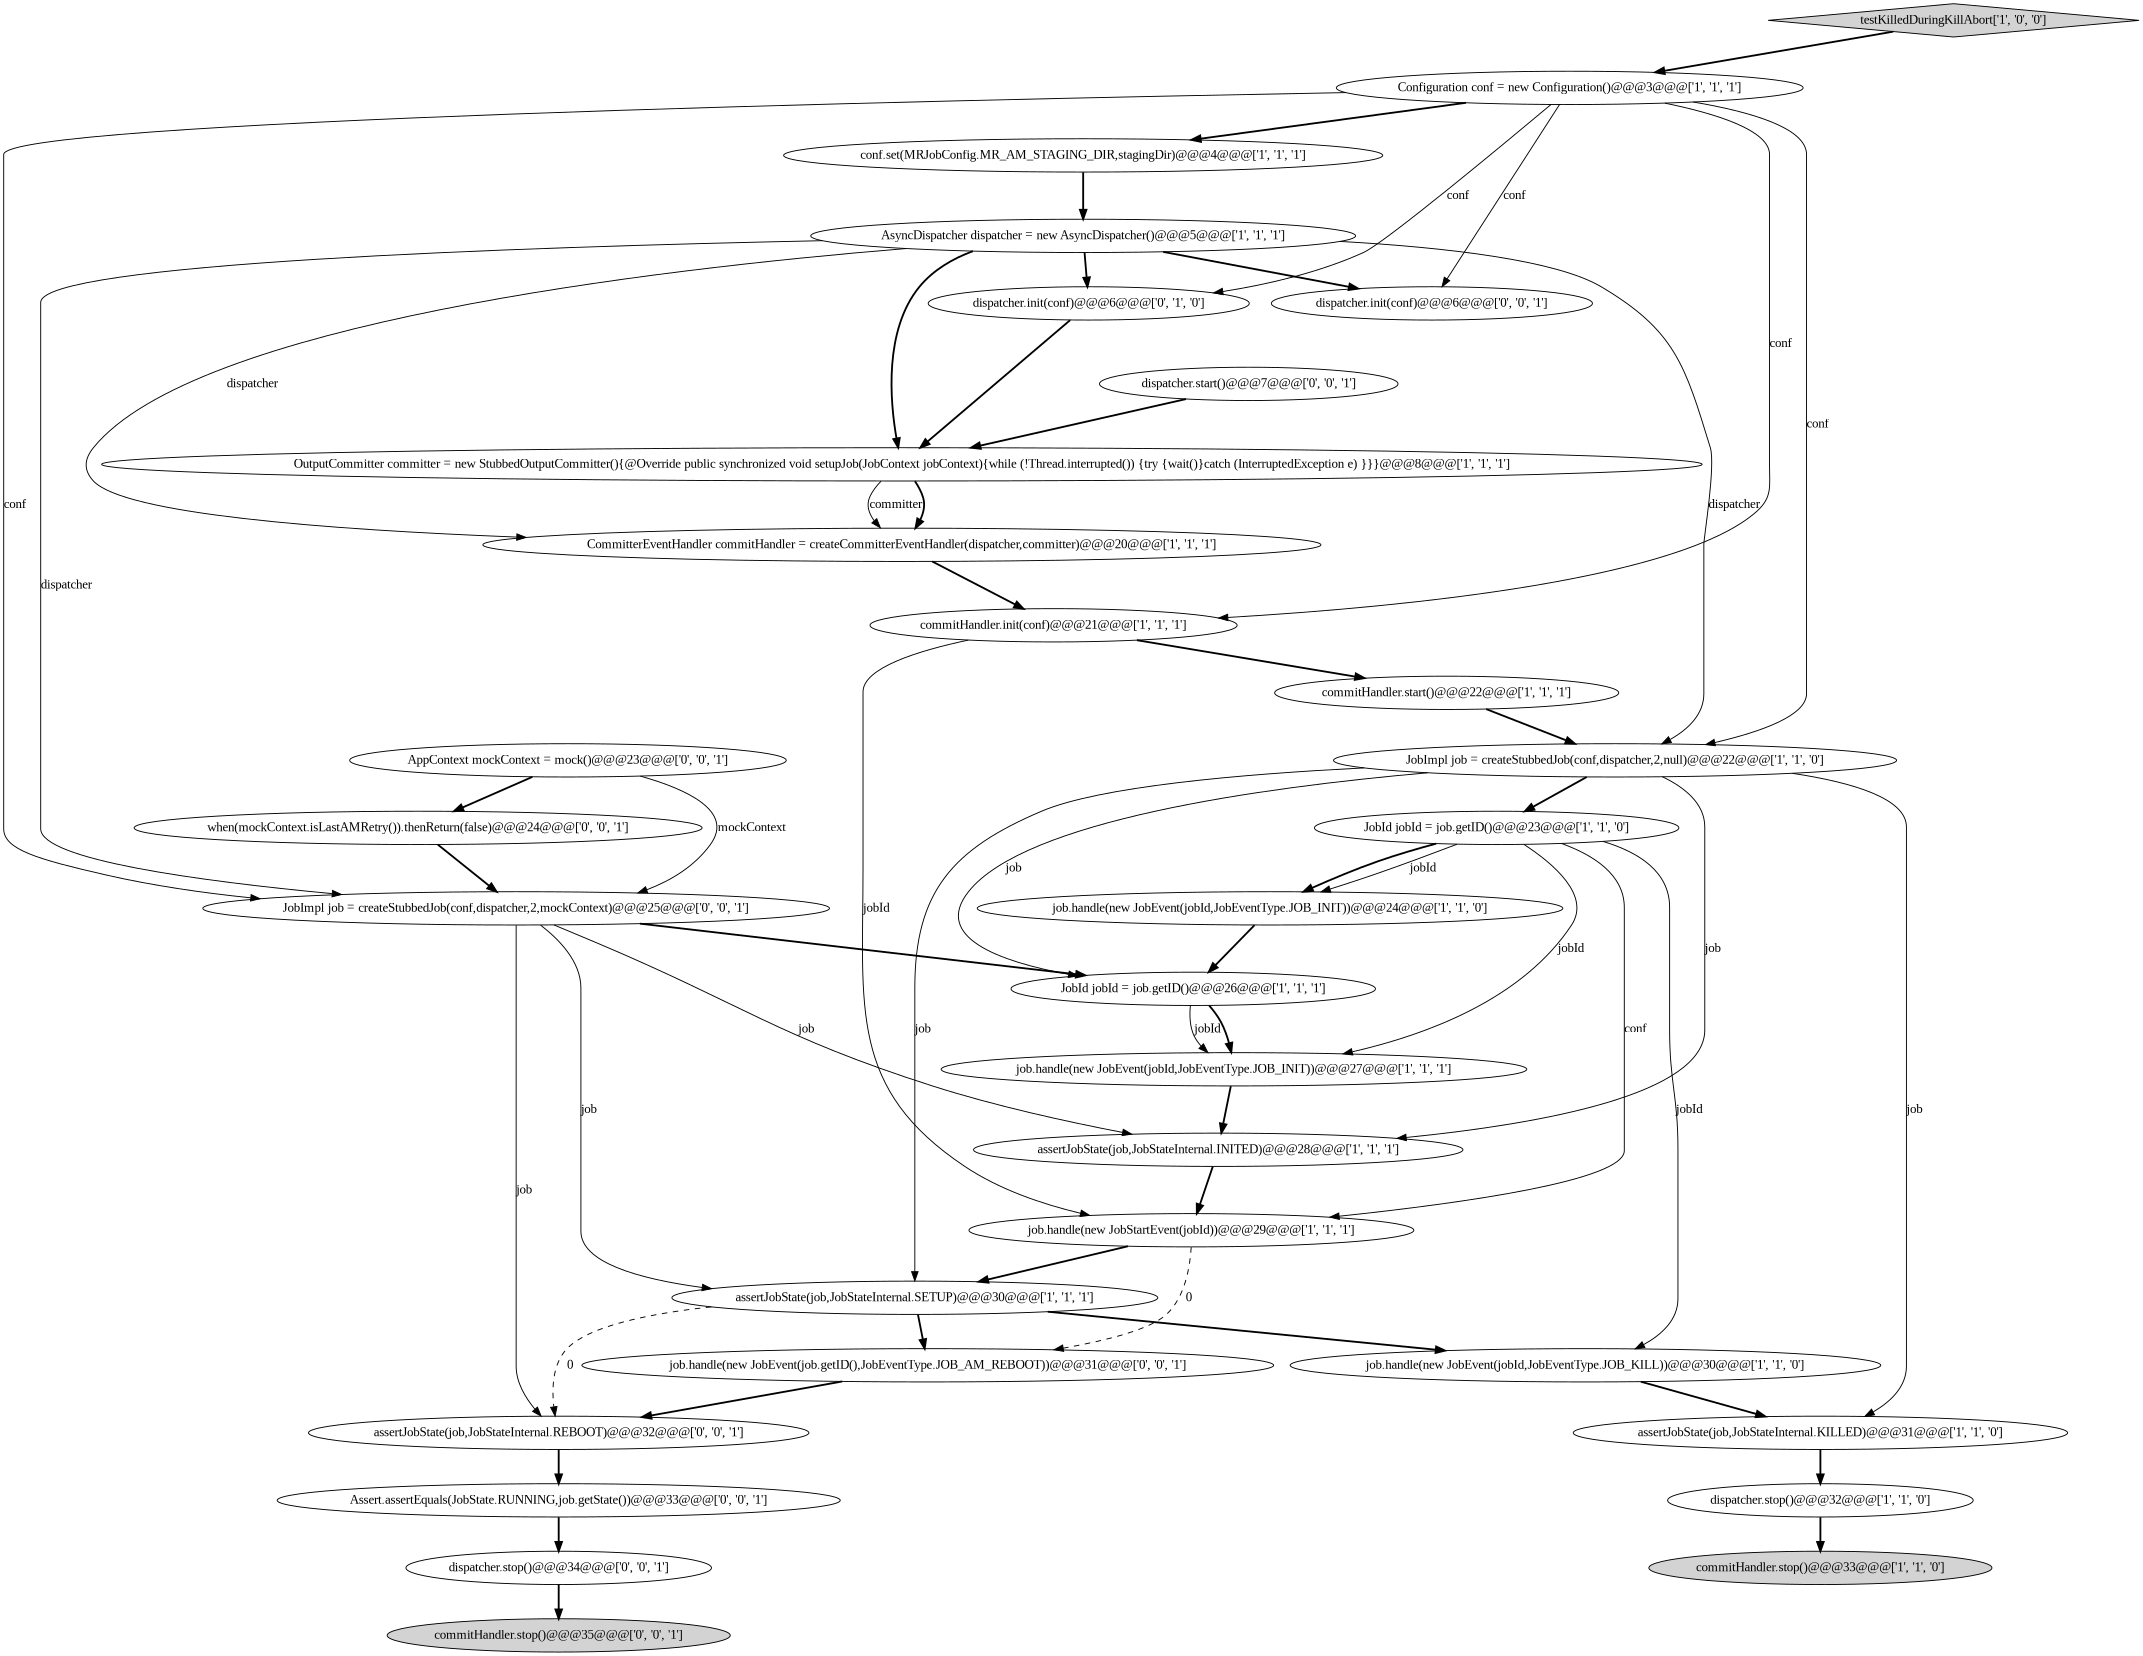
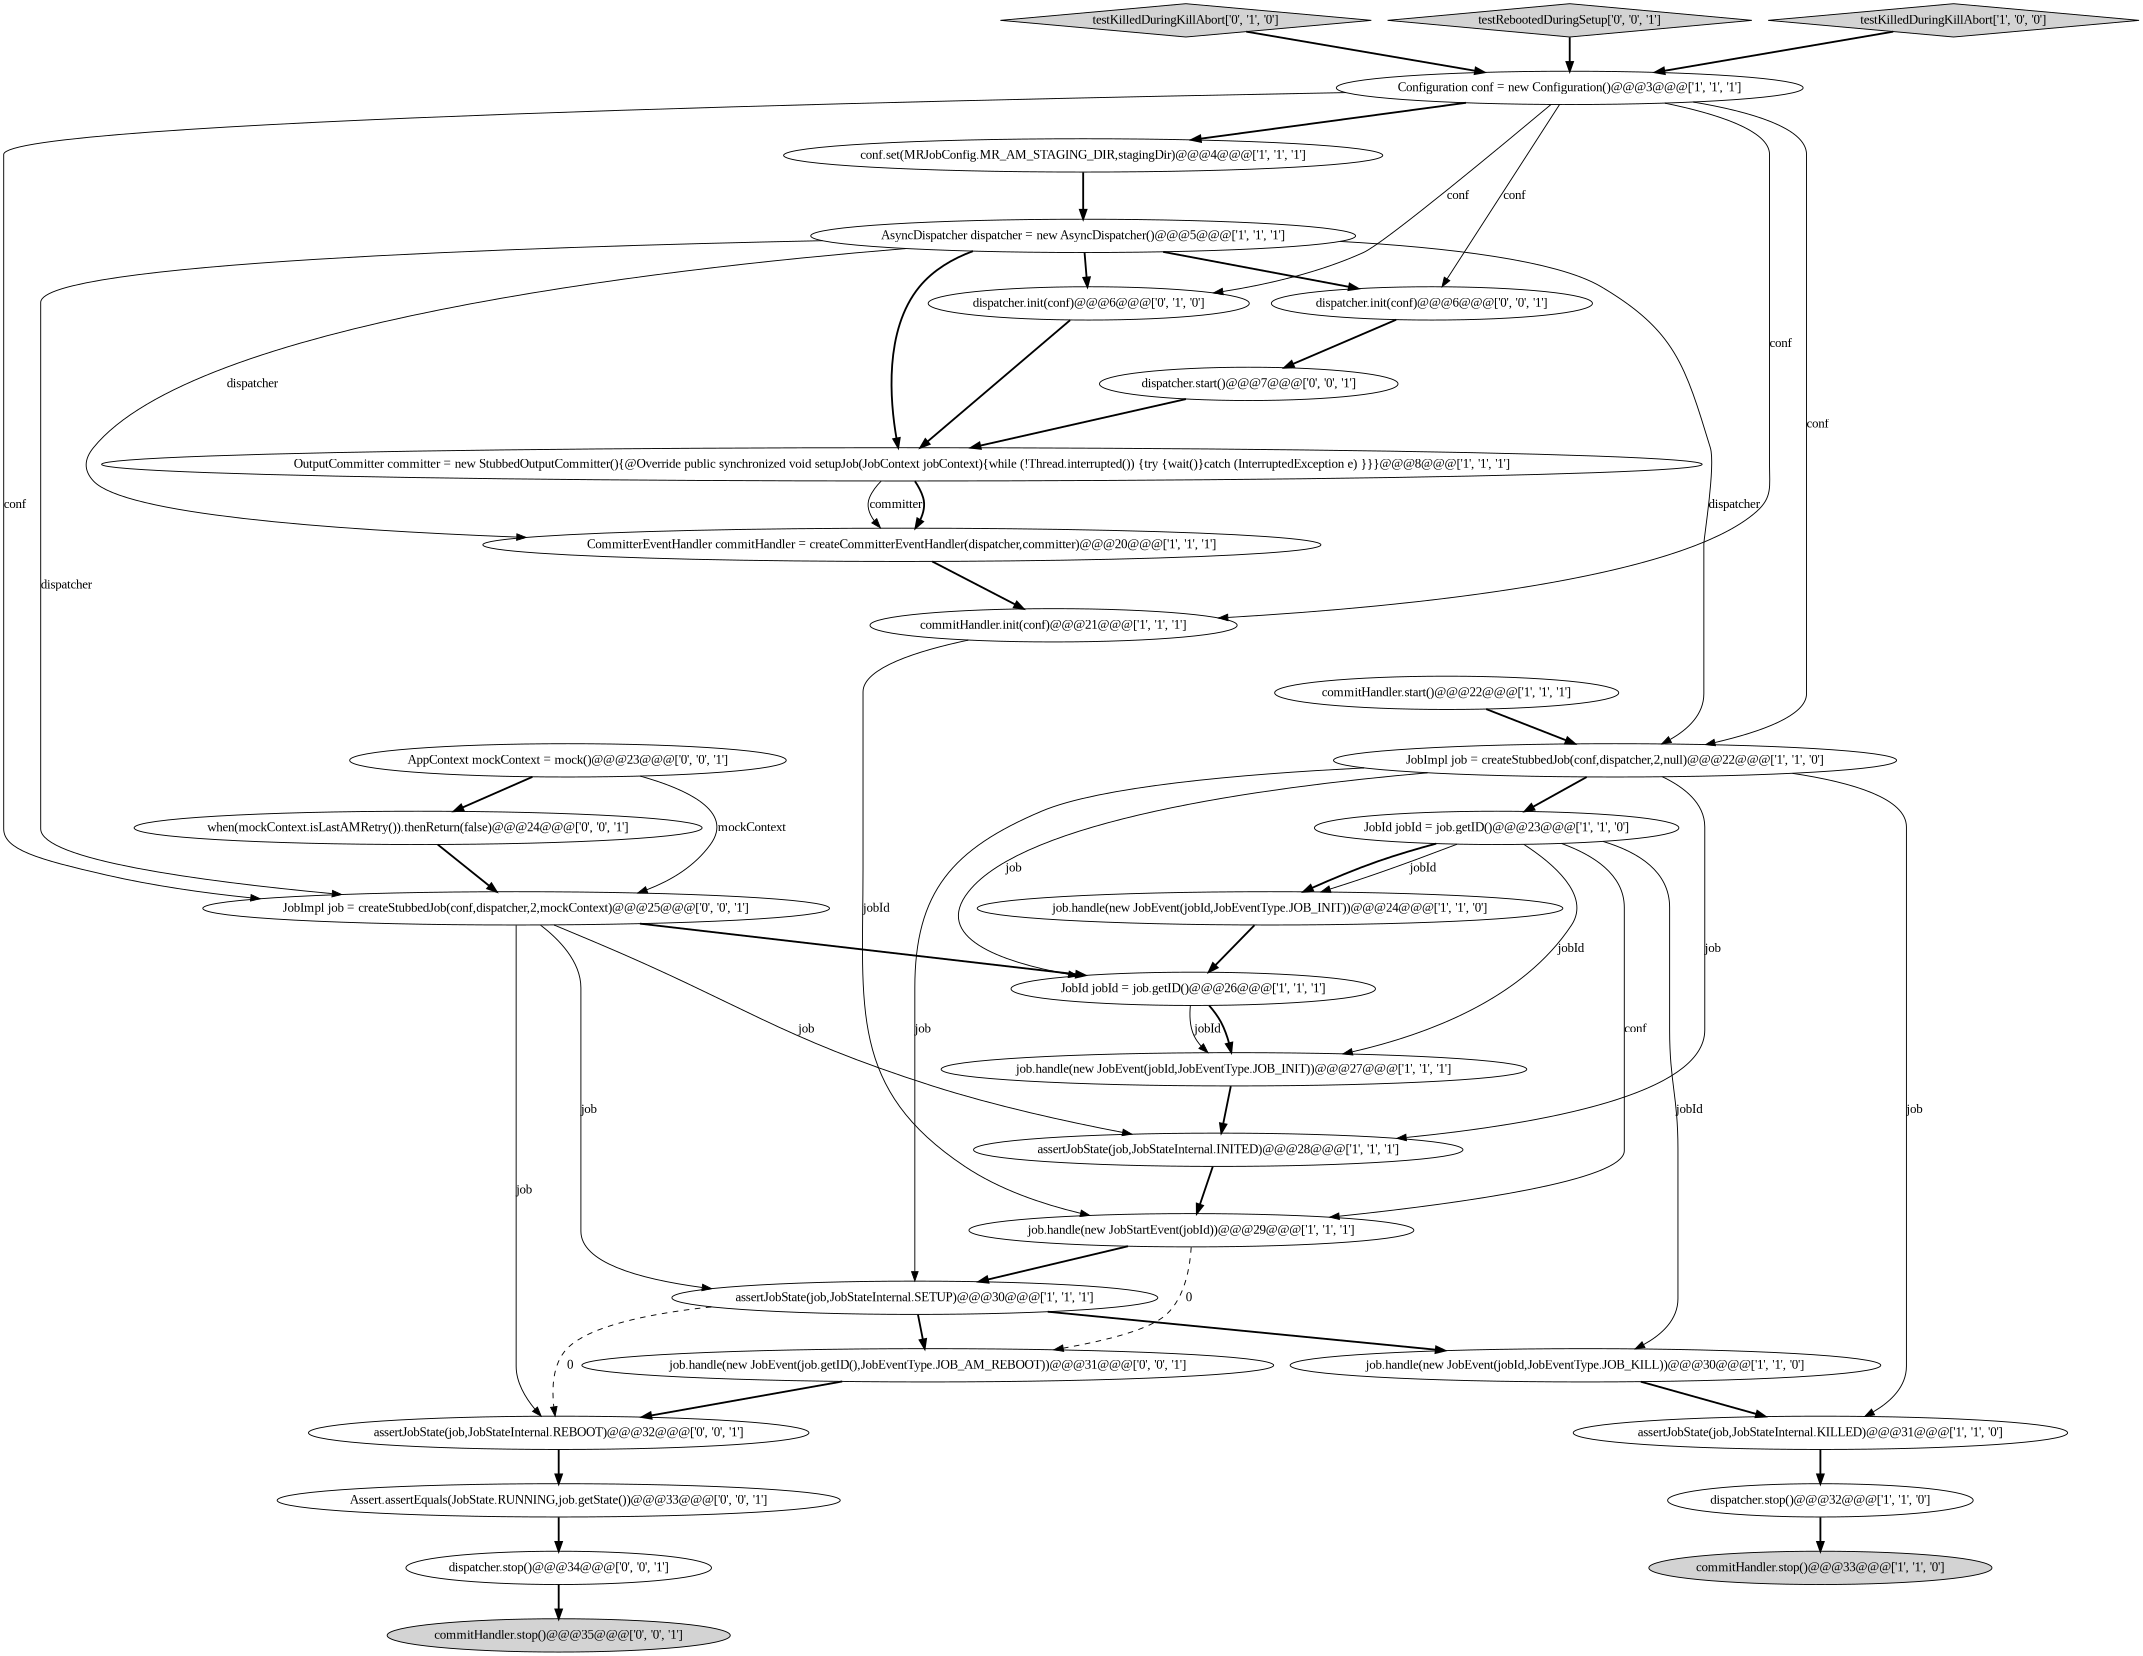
none -> (1186, 20)
none -> (1570, 20)
none -> (1345, 342)
(1246, 658) -> none
